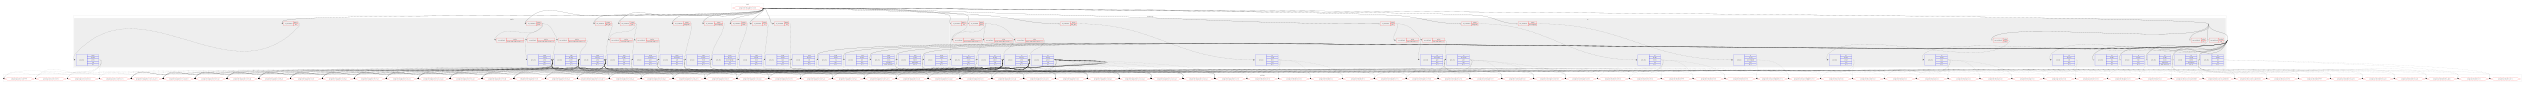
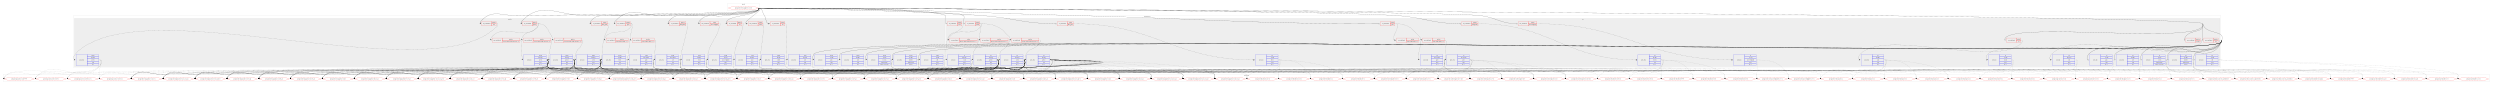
(2346, 79) -> none
